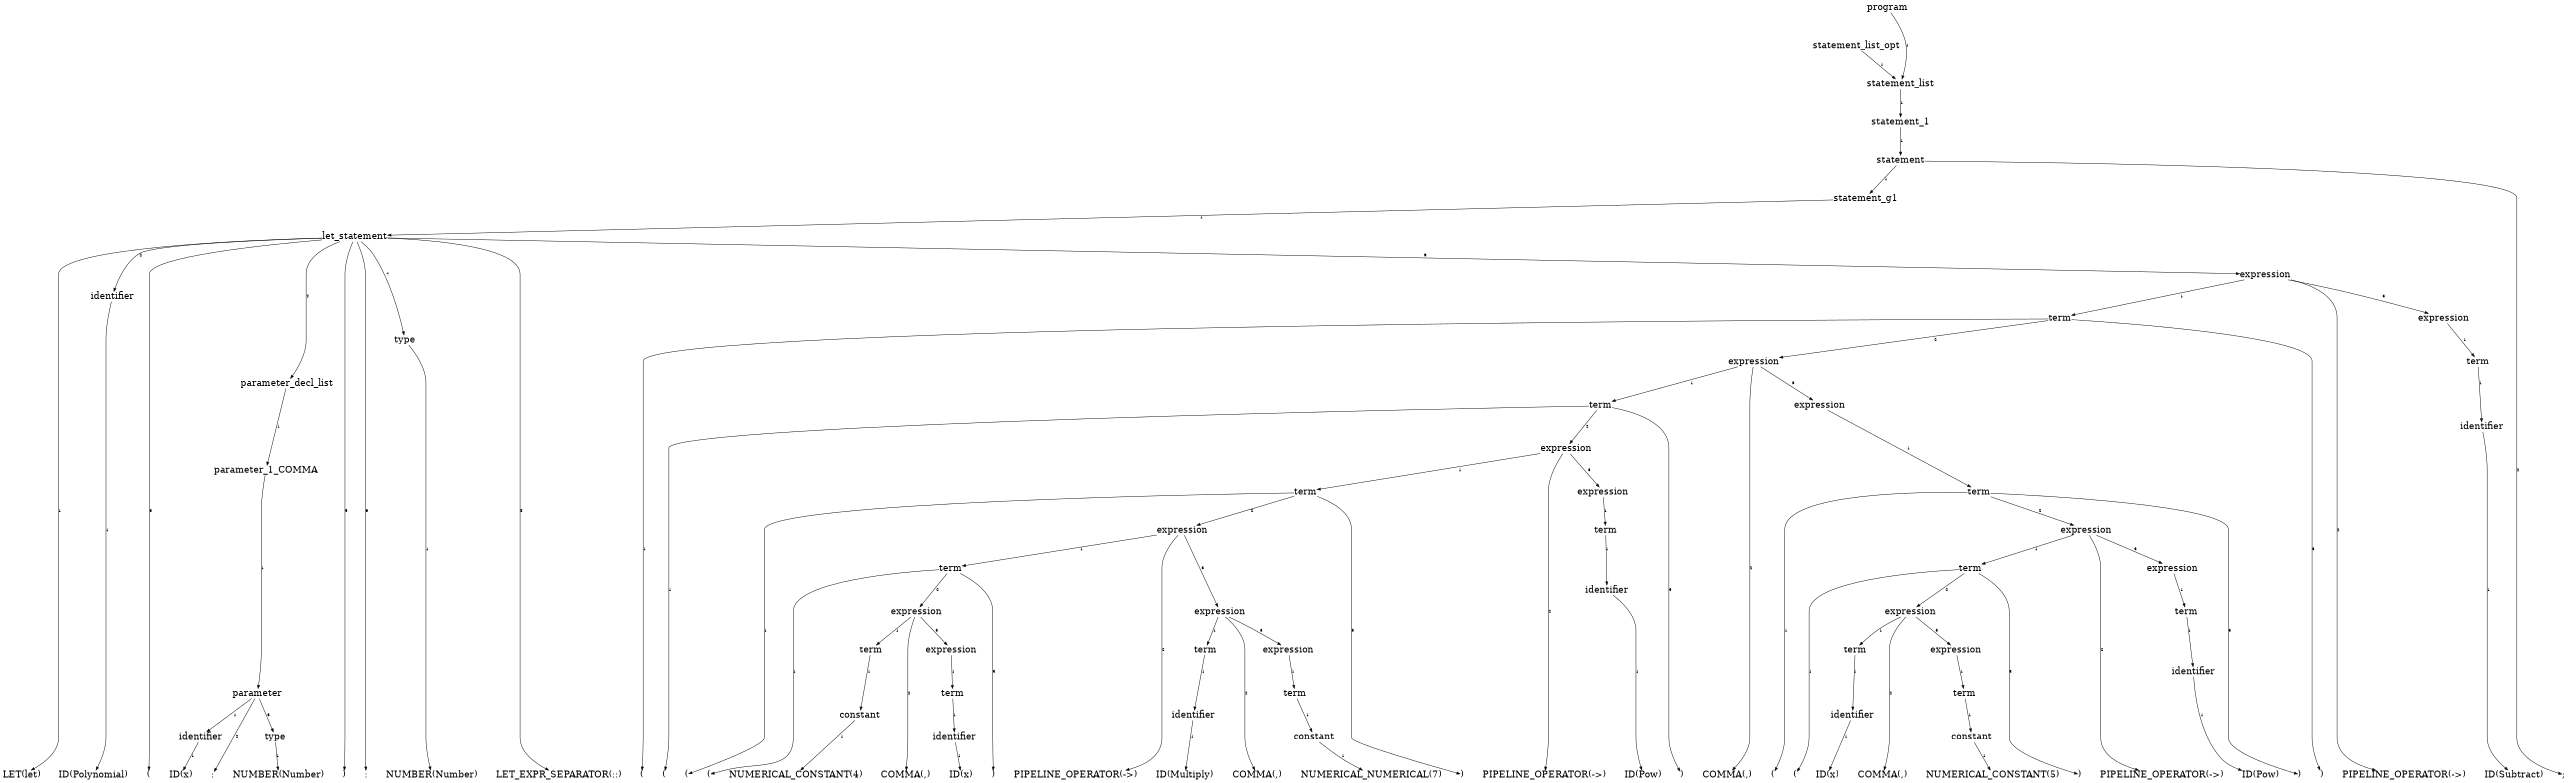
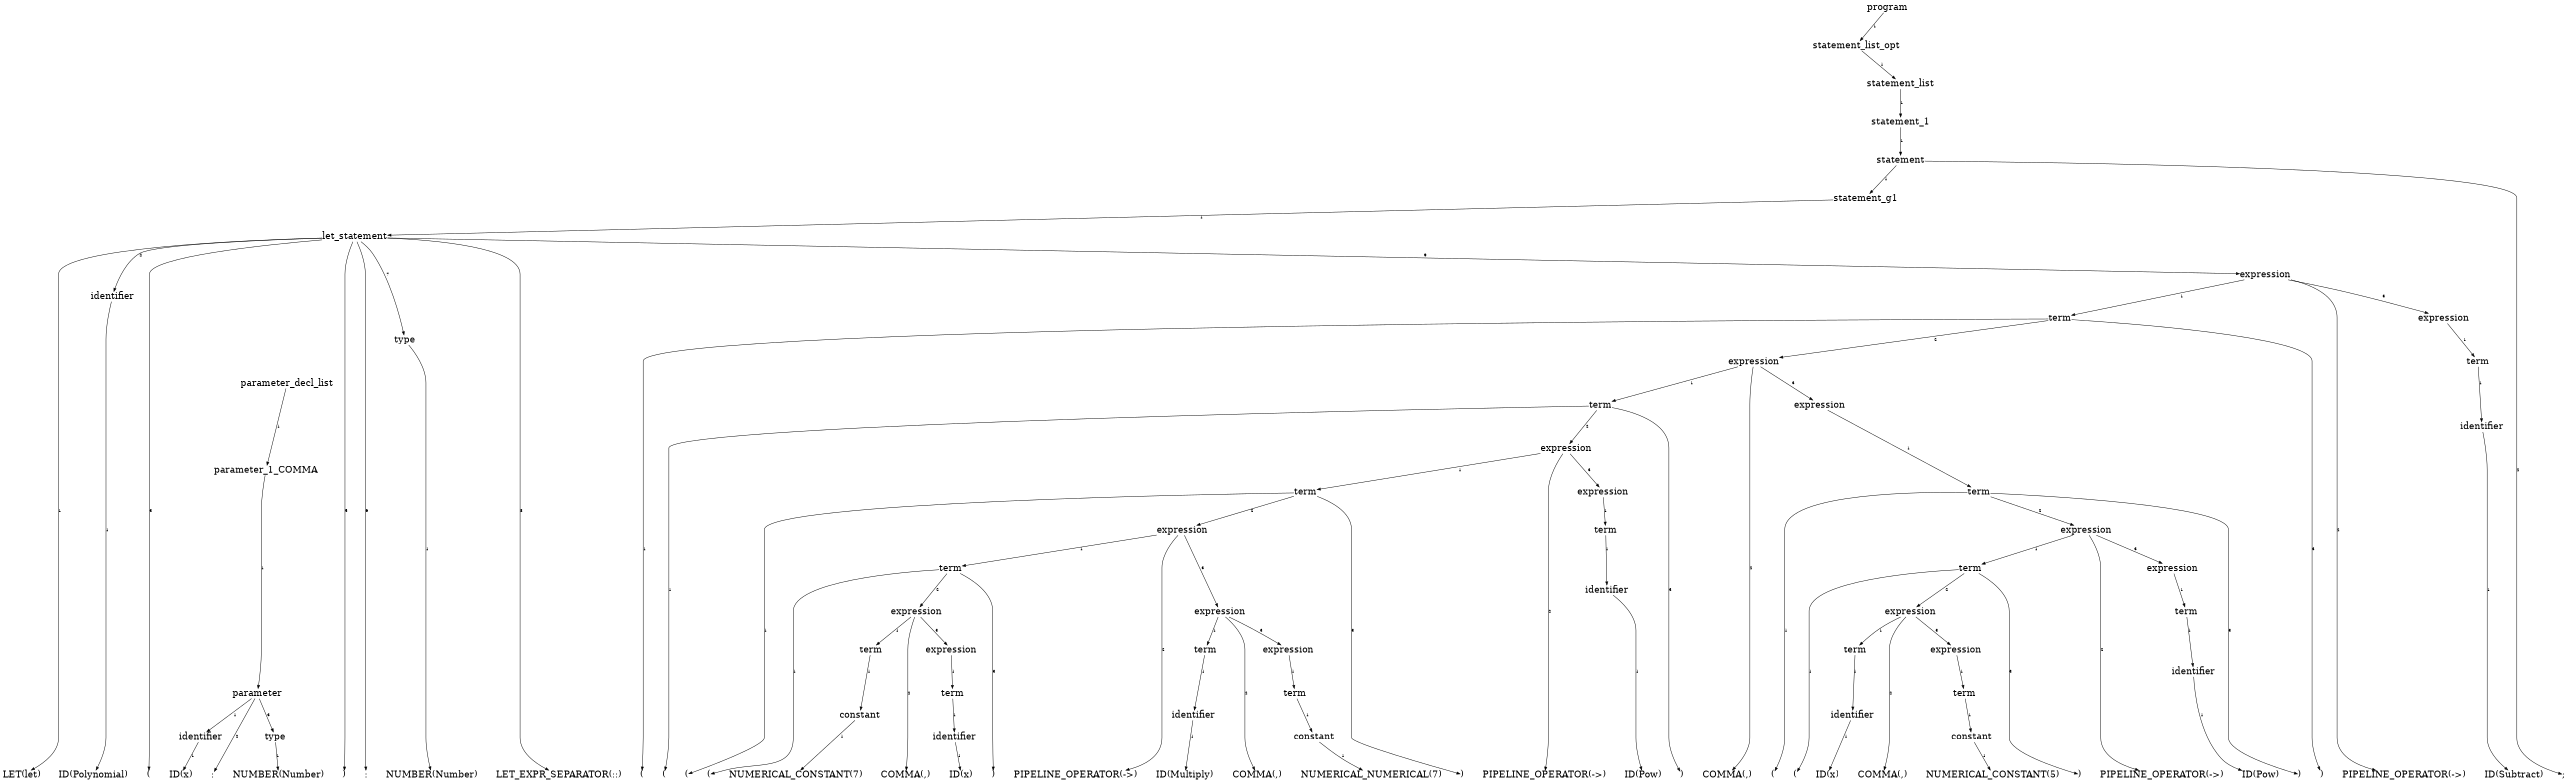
(1906, 42) -> (1873, 26)
(306, 302) -> none
(796, 775) -> (796, 775)
